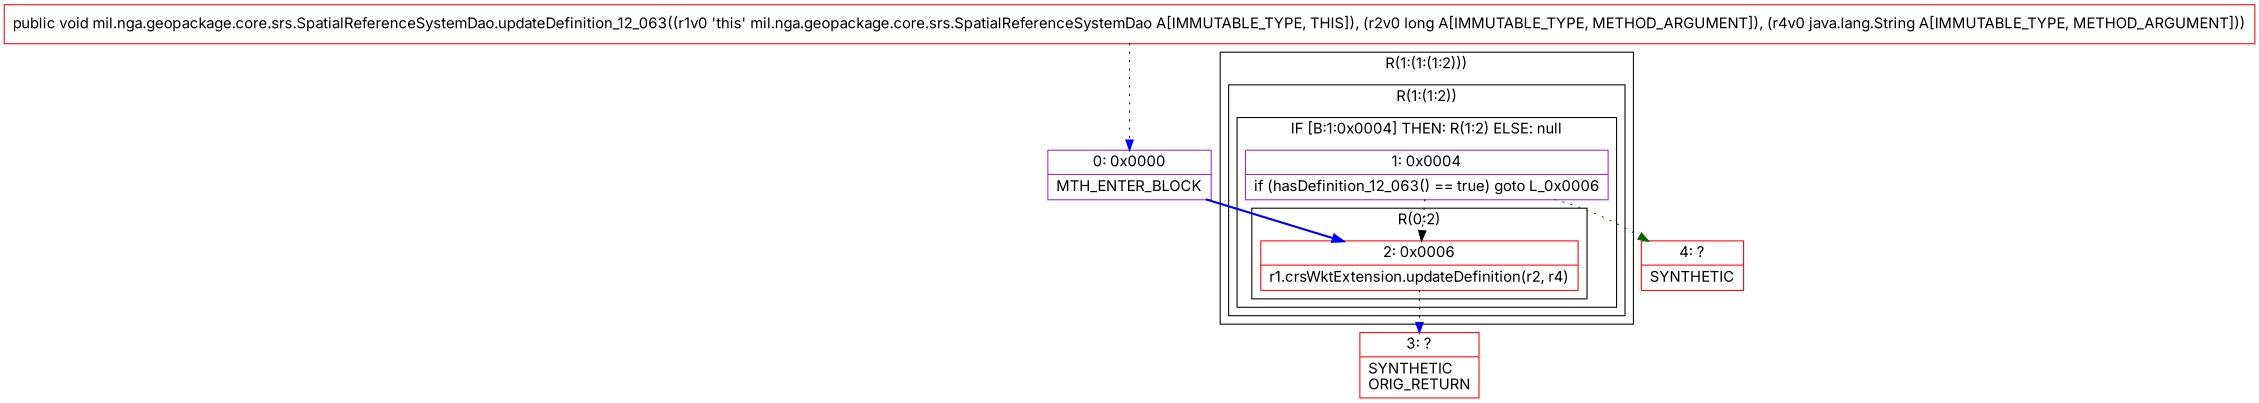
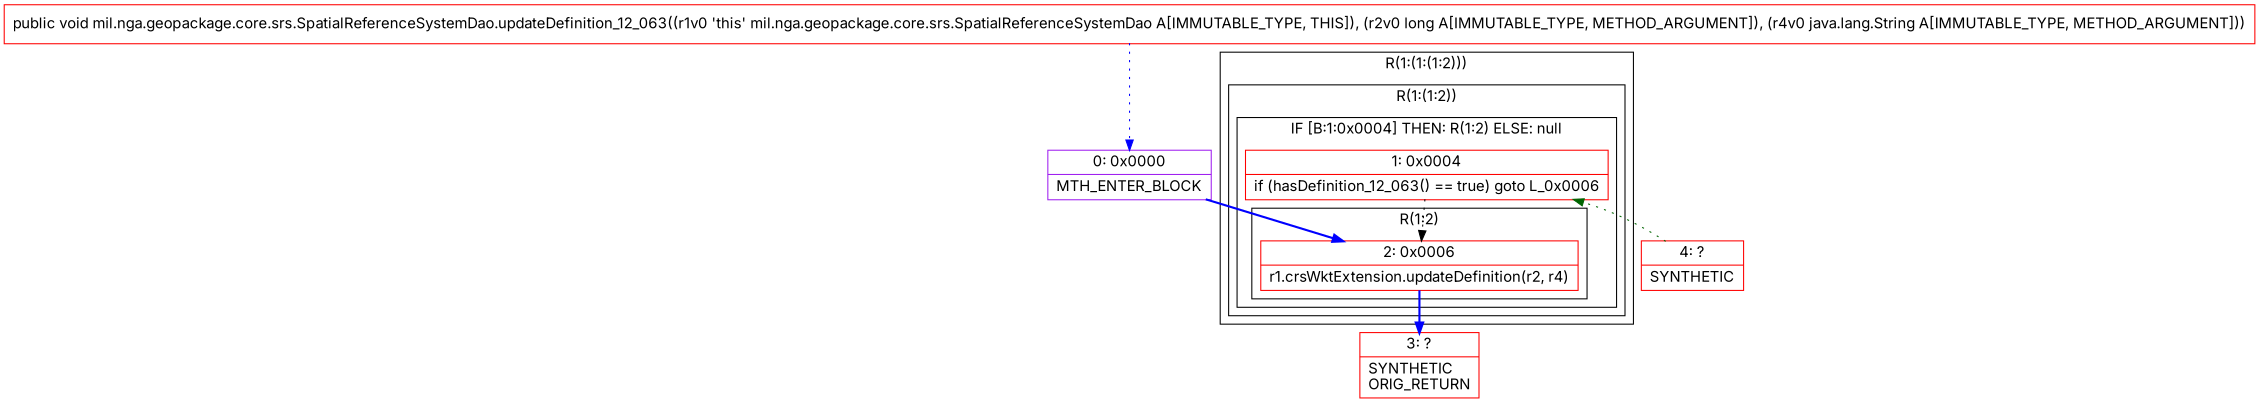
(1427, 175) -> (1427, 175)
(1598, 215) -> (1640, 226)
(1419, 220) -> (1419, 220)
(1419, 306) -> (1419, 306)
